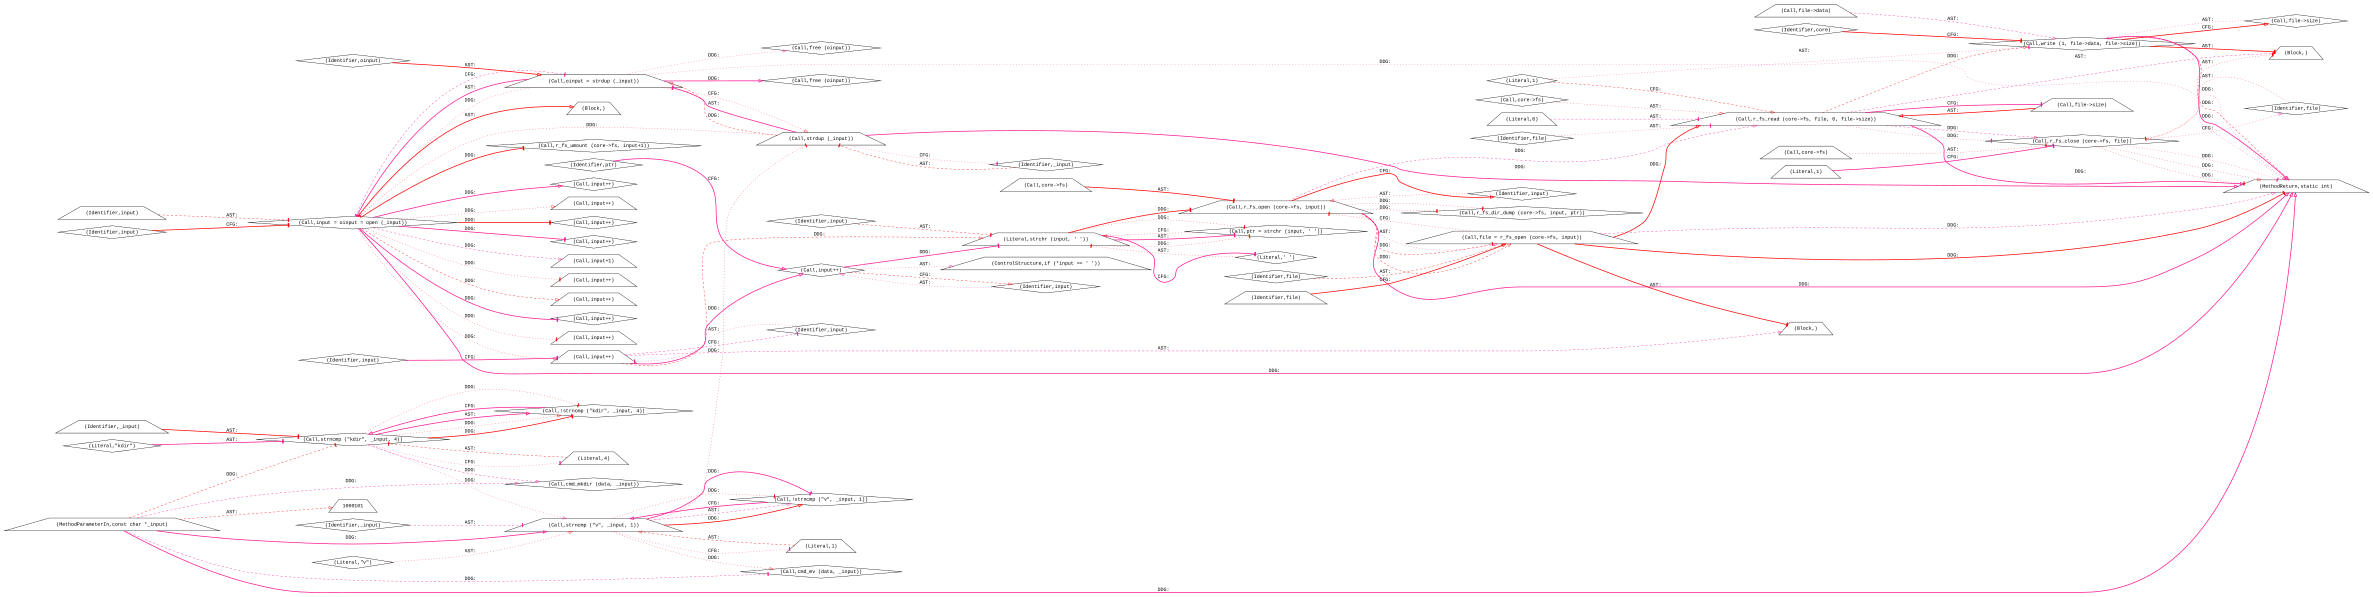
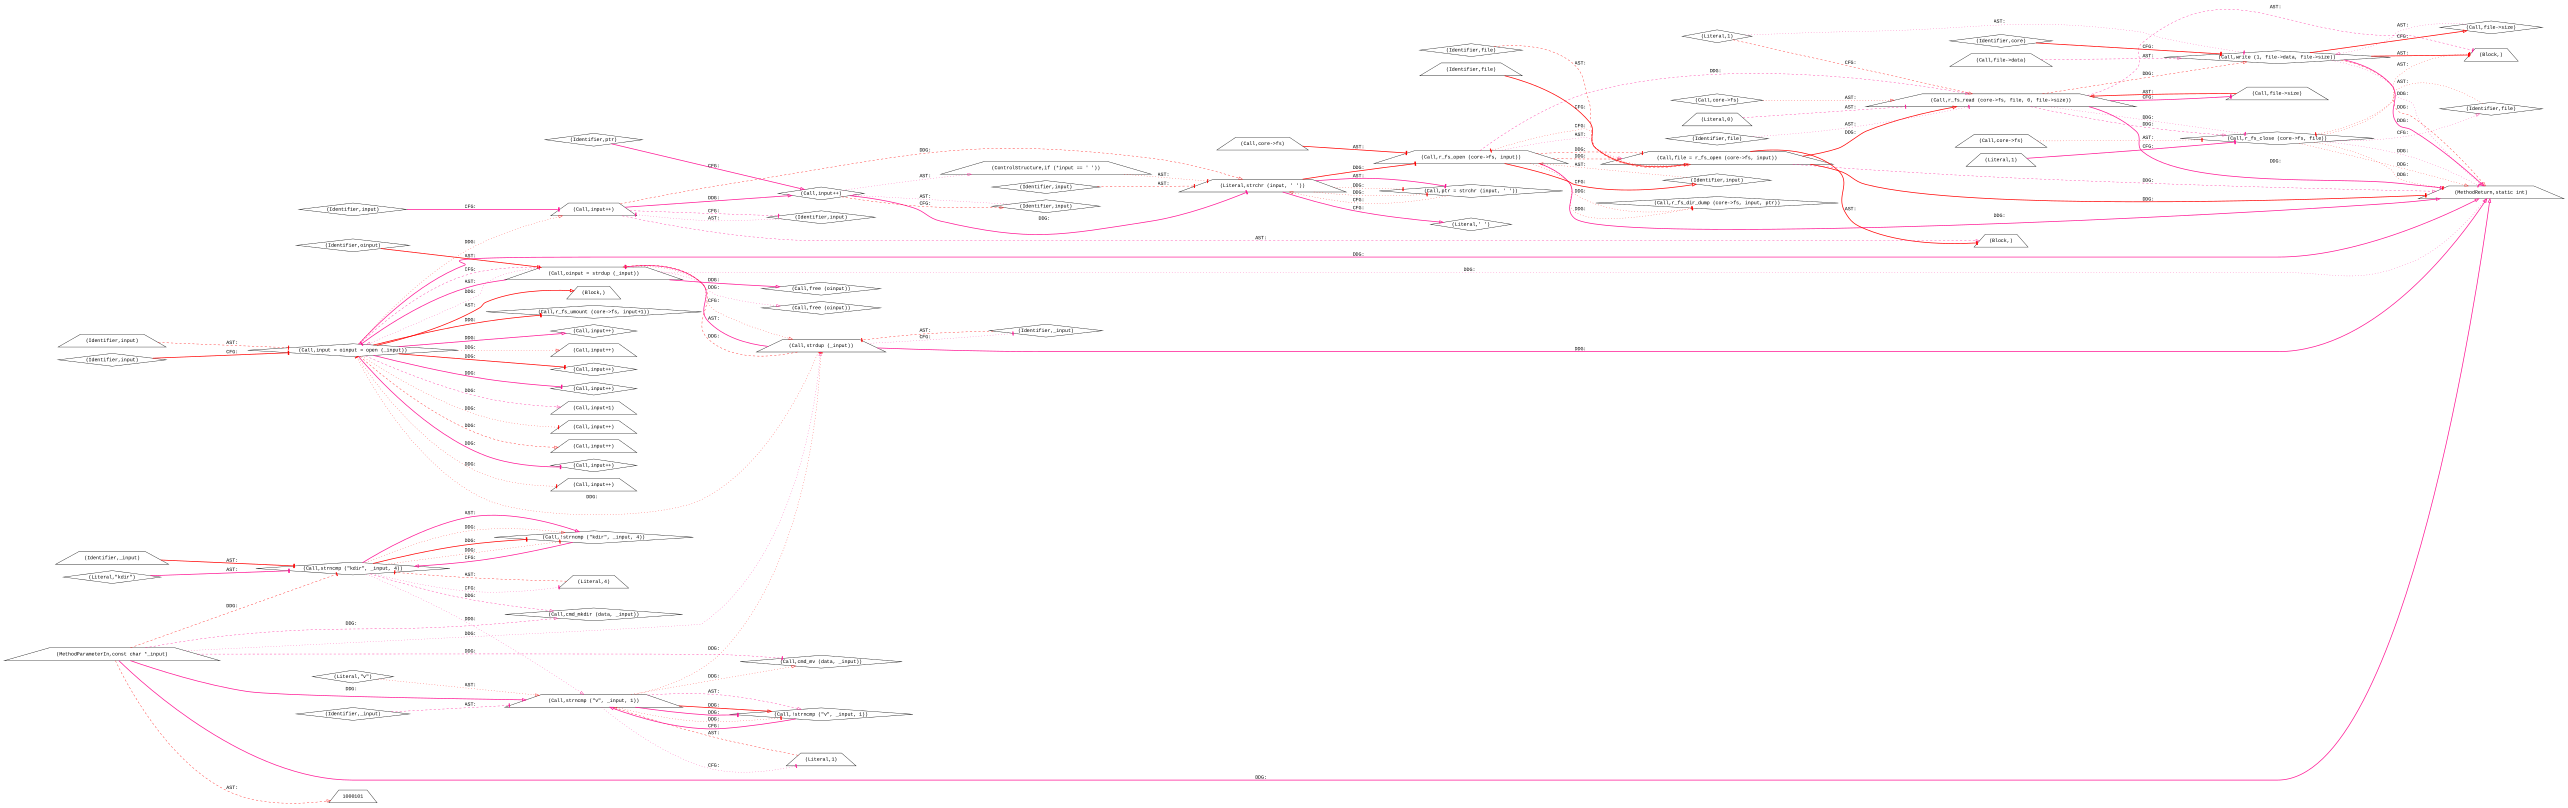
(1165, 254) -> (1165, 178)
(1170, 281) -> (1360, 212)
none -> (594, 630)
